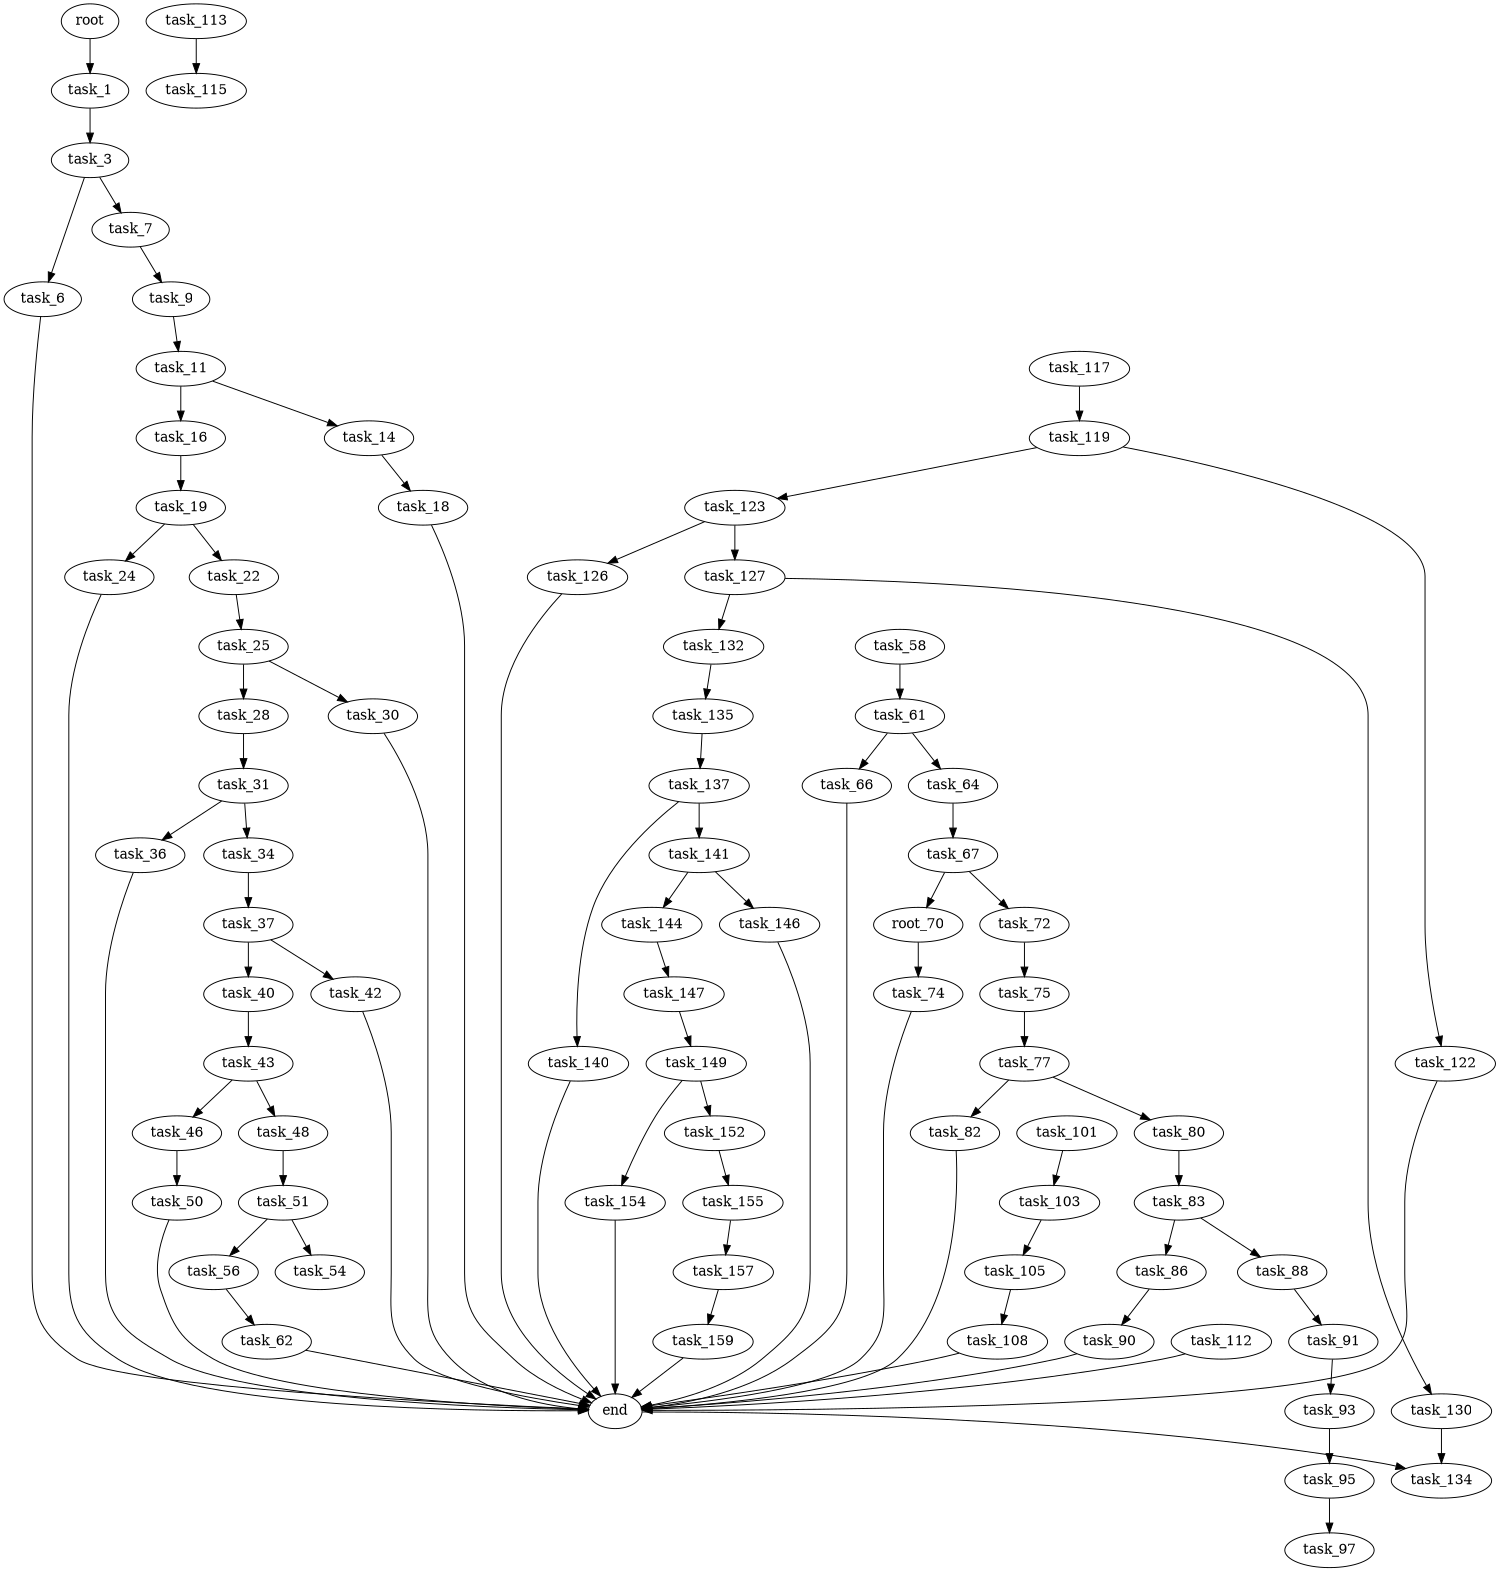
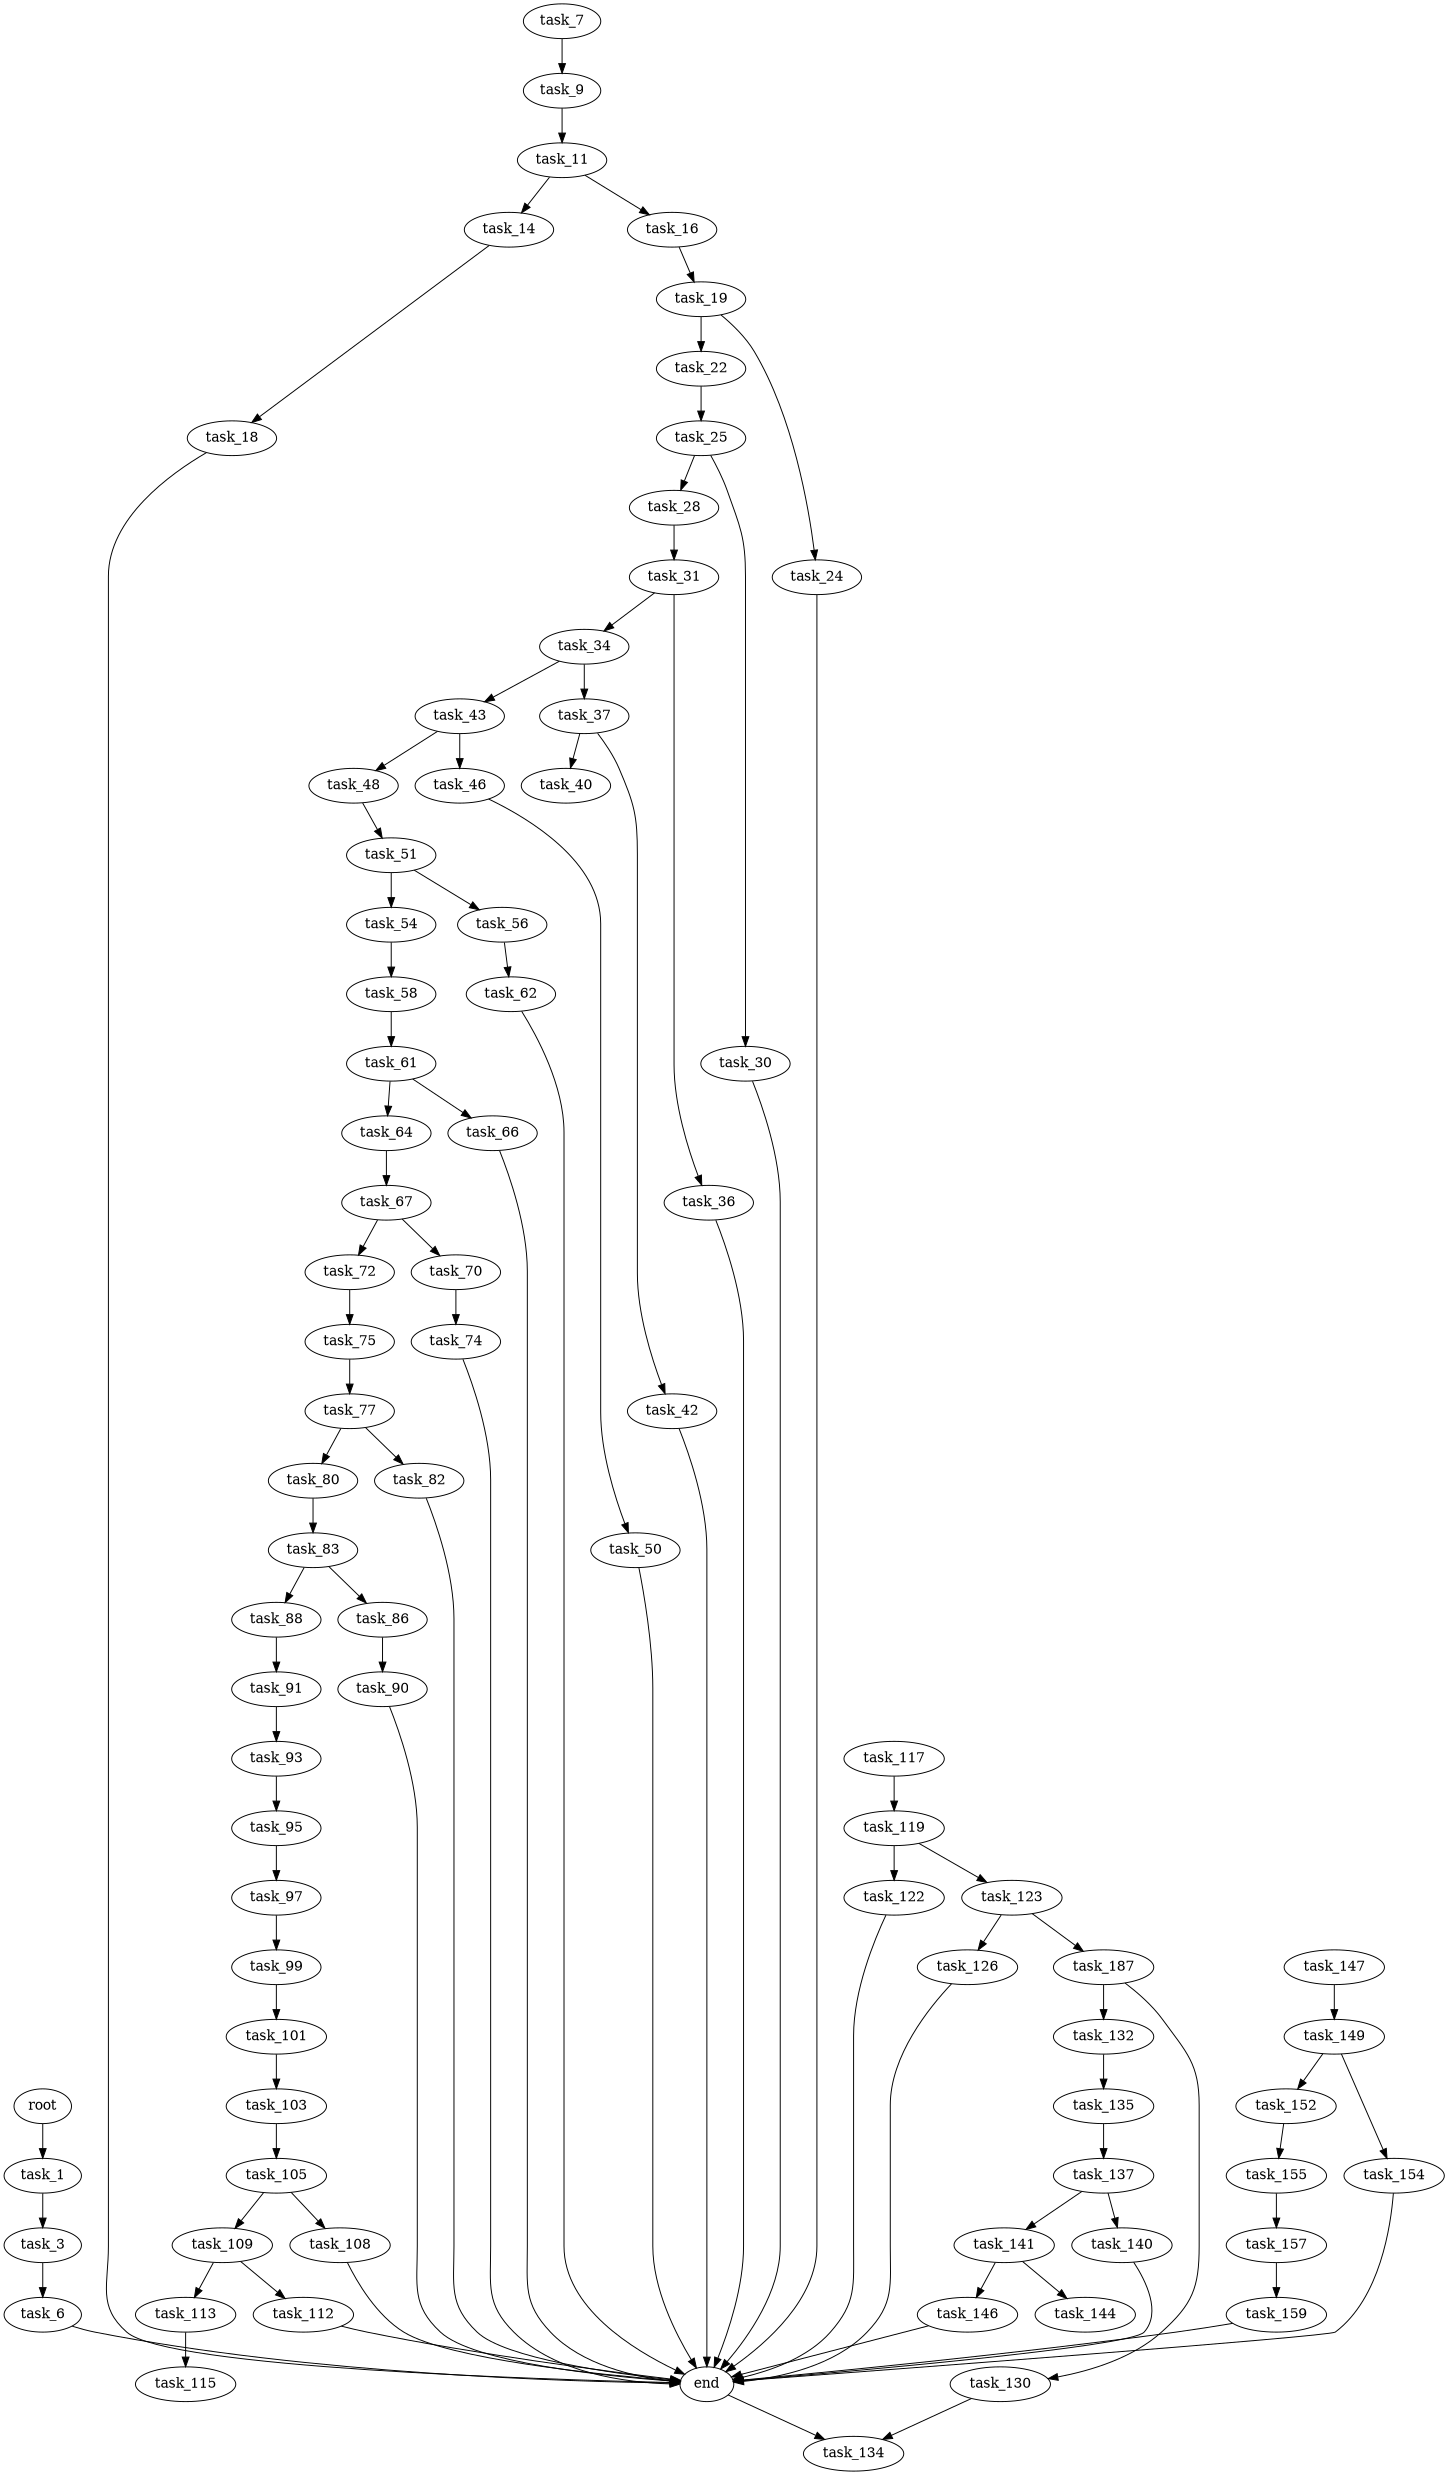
(108, 191) -> none
(735, 577) -> (1104, 1967)
(918, 925) -> (456, 1272)
none -> (391, 955)
(661, 955) -> none
(248, 1024) -> (526, 679)
none -> (276, 1967)
none -> (222, 2245)
